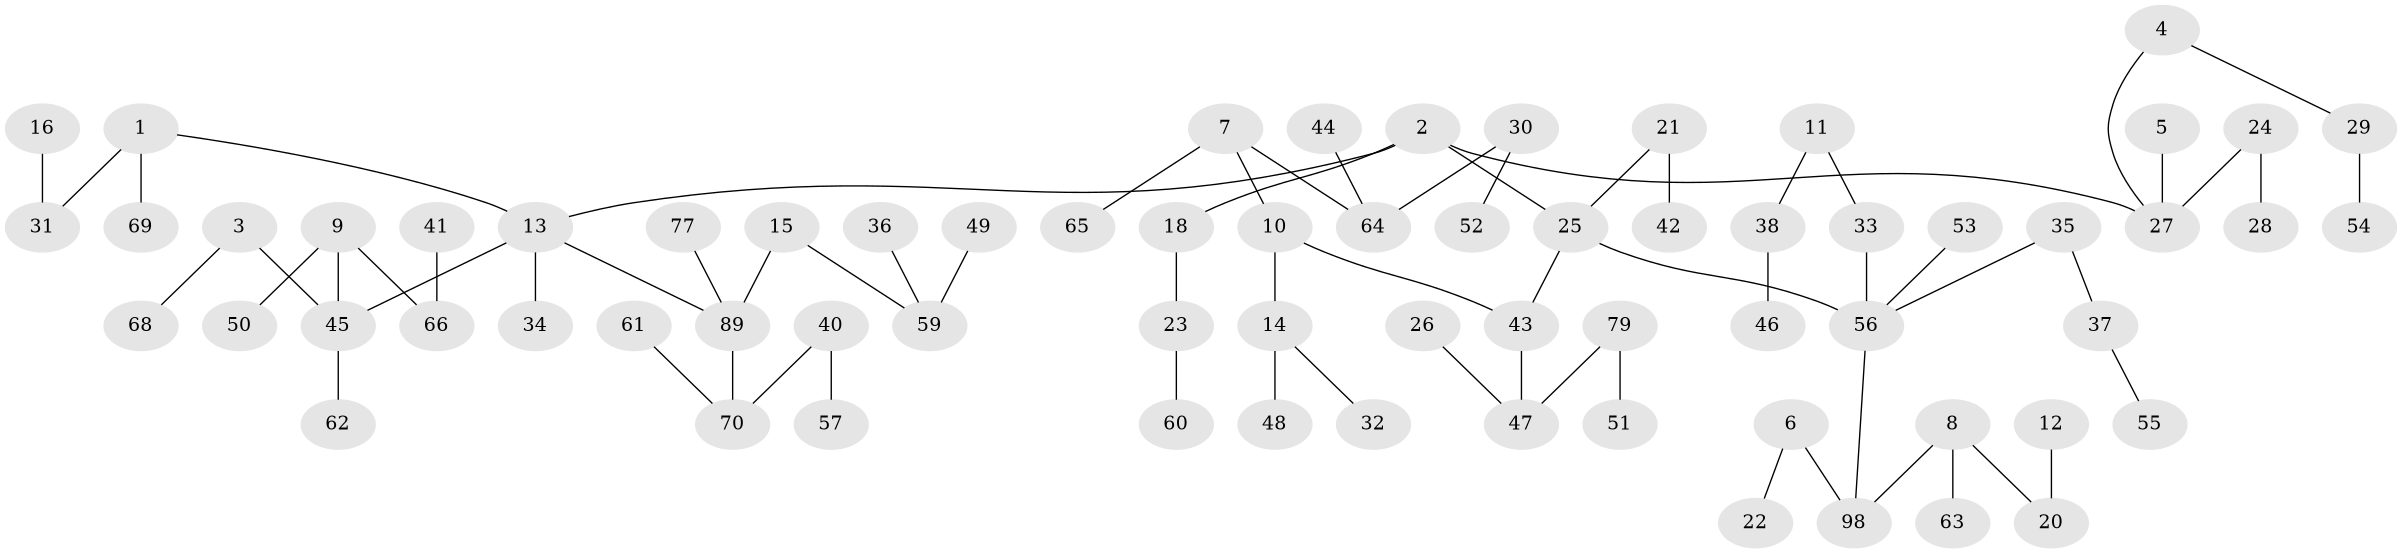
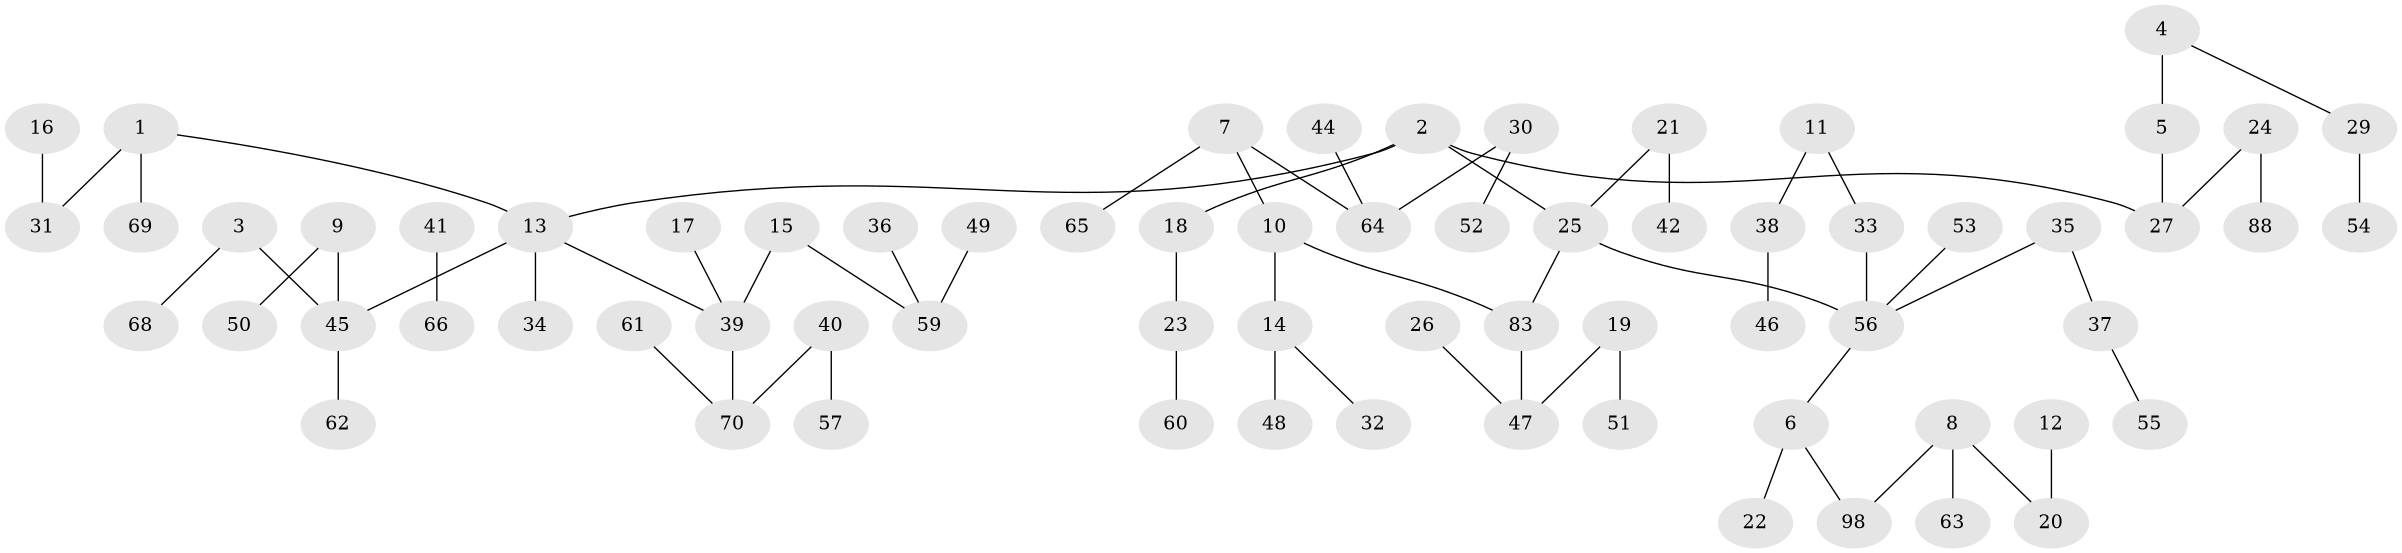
(2108, 129) -> (2162, 80)
(683, 227) -> (683, 227)
(2261, 227) -> (2261, 227)
(387, 276) -> none
(733, 326) -> (733, 326)
(1521, 326) -> (1521, 326)
(1620, 326) -> (1620, 326)
(1860, 424) -> (1829, 375)
